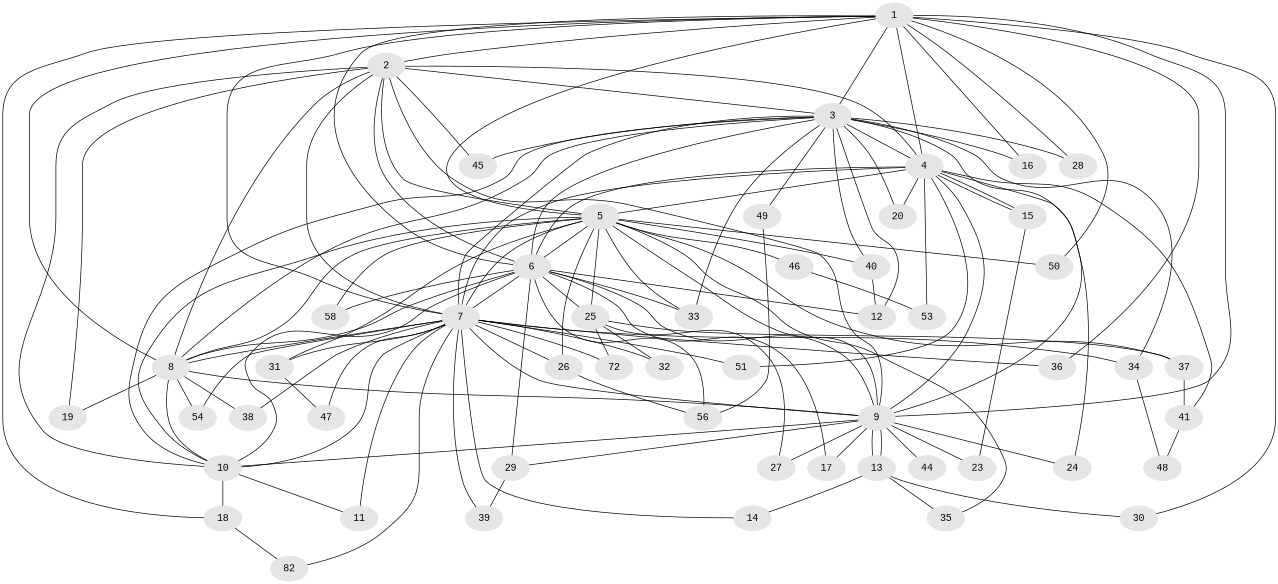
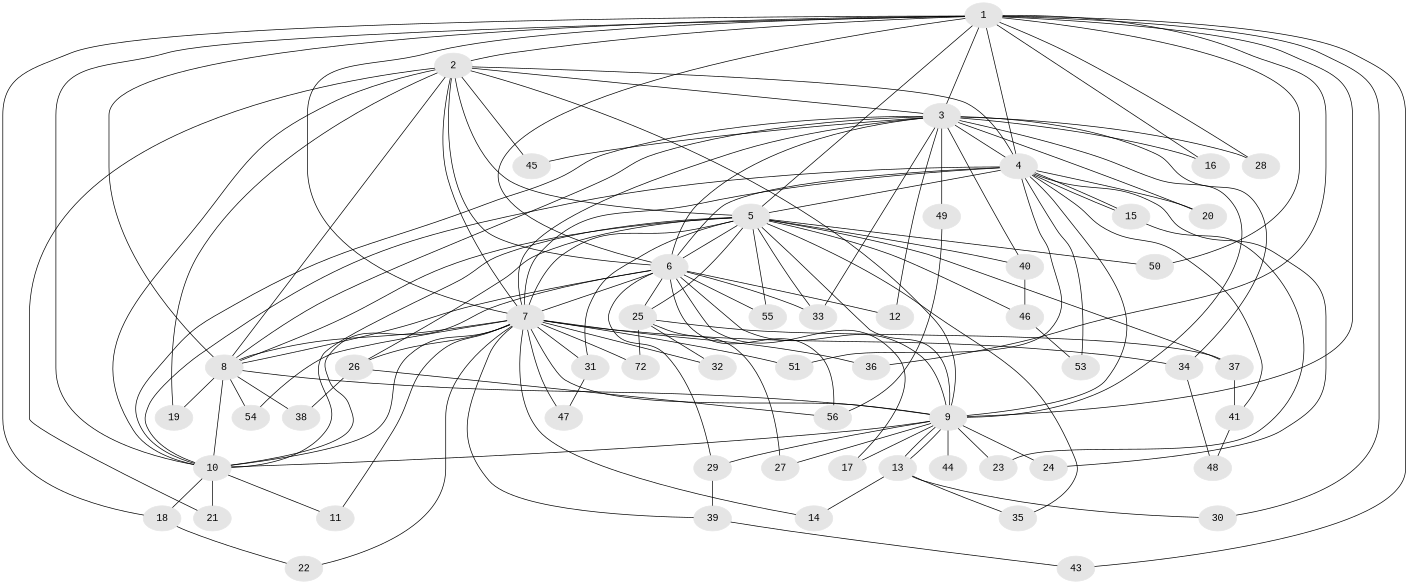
none -> (278, 40)
none -> (507, 217)
(874, 289) -> (1025, 293)
(330, 317) -> (768, 317)
(345, 351) -> (329, 391)
none -> (212, 518)
(289, 569) -> (304, 569)
none -> (1076, 569)
